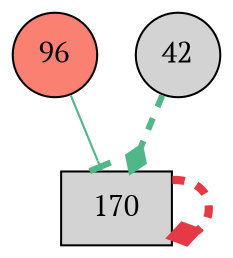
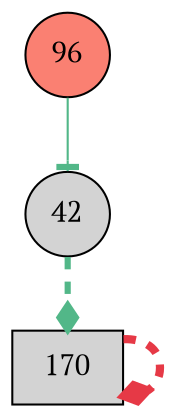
(84, 128) -> (68, 129)
